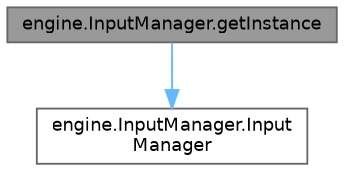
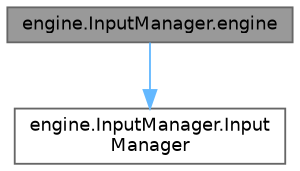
(172, 25) -> (150, 25)
